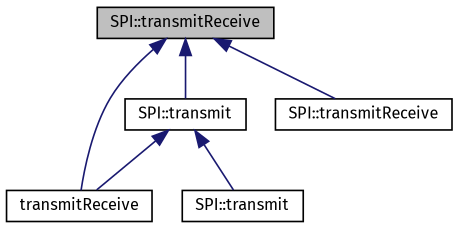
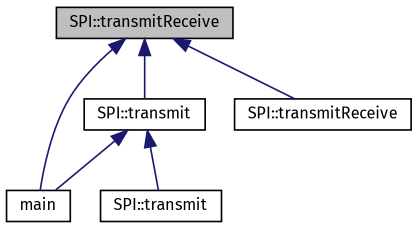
(79, 206) -> (38, 206)
